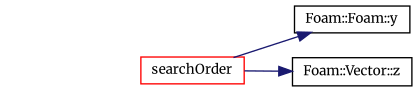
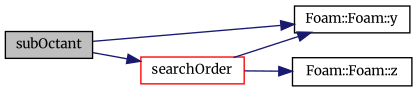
none -> (49, 45)
(352, 72) -> (352, 72)
